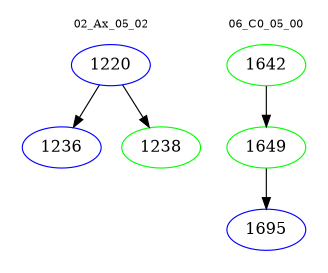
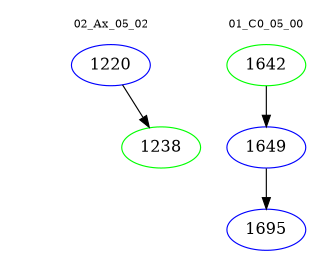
(266, 25) -> (266, 25)
(62, 147) -> none
(266, 147) -> (266, 147)
